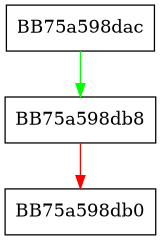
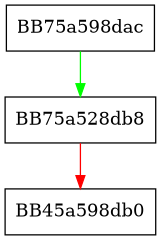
(80, 120) -> (80, 120)
(80, 212) -> (80, 212)
